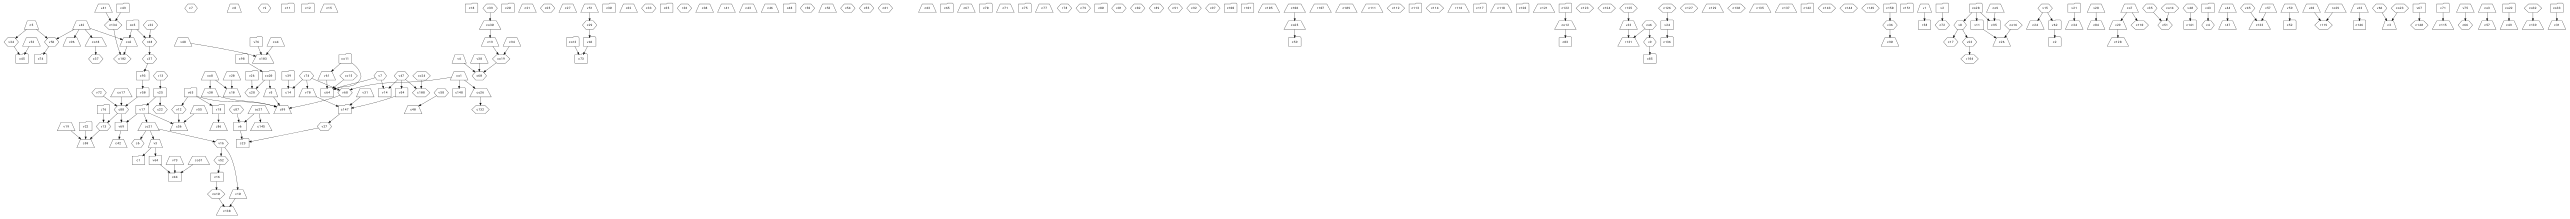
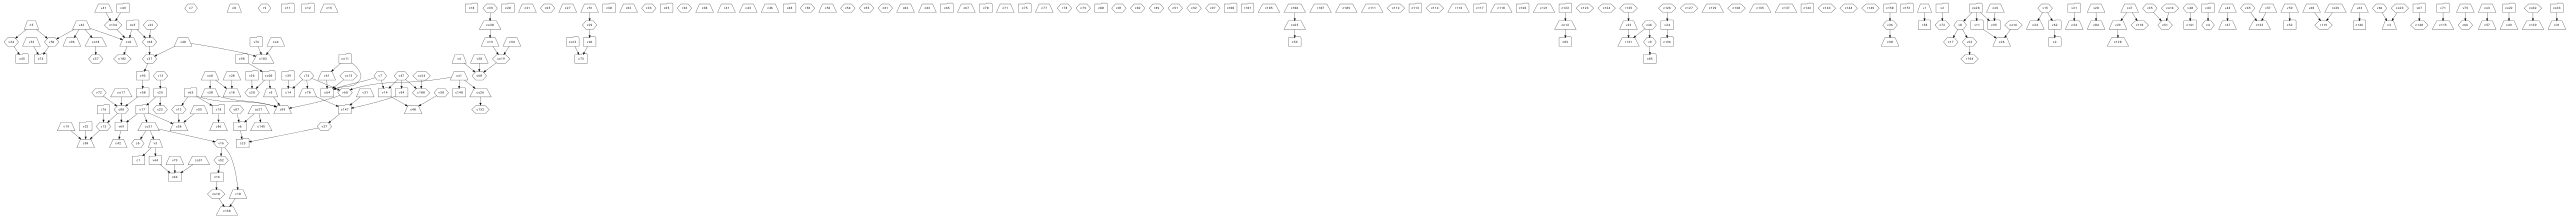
none -> (906, 8)
(116, 41) -> (120, 33)
(27, 49) -> (35, 49)
none -> (166, 51)
none -> (398, 101)
